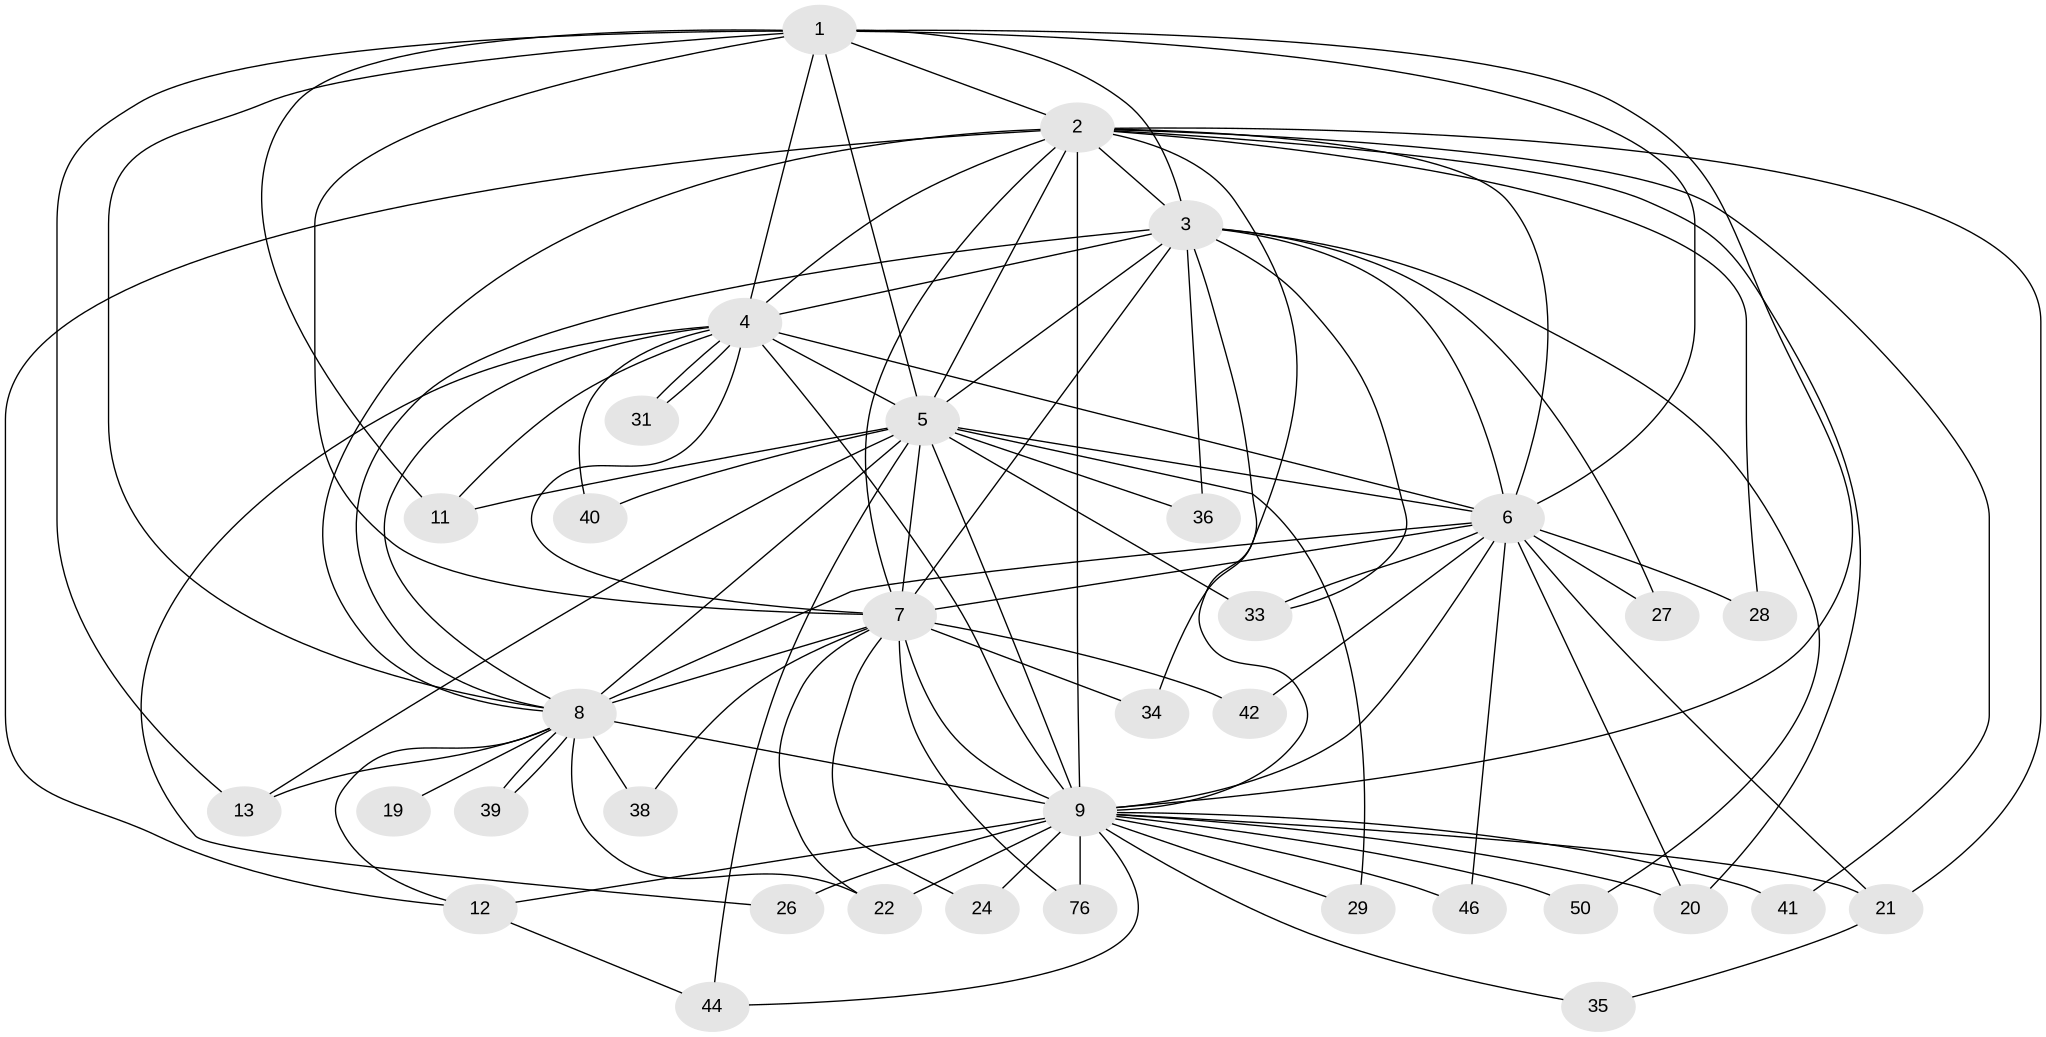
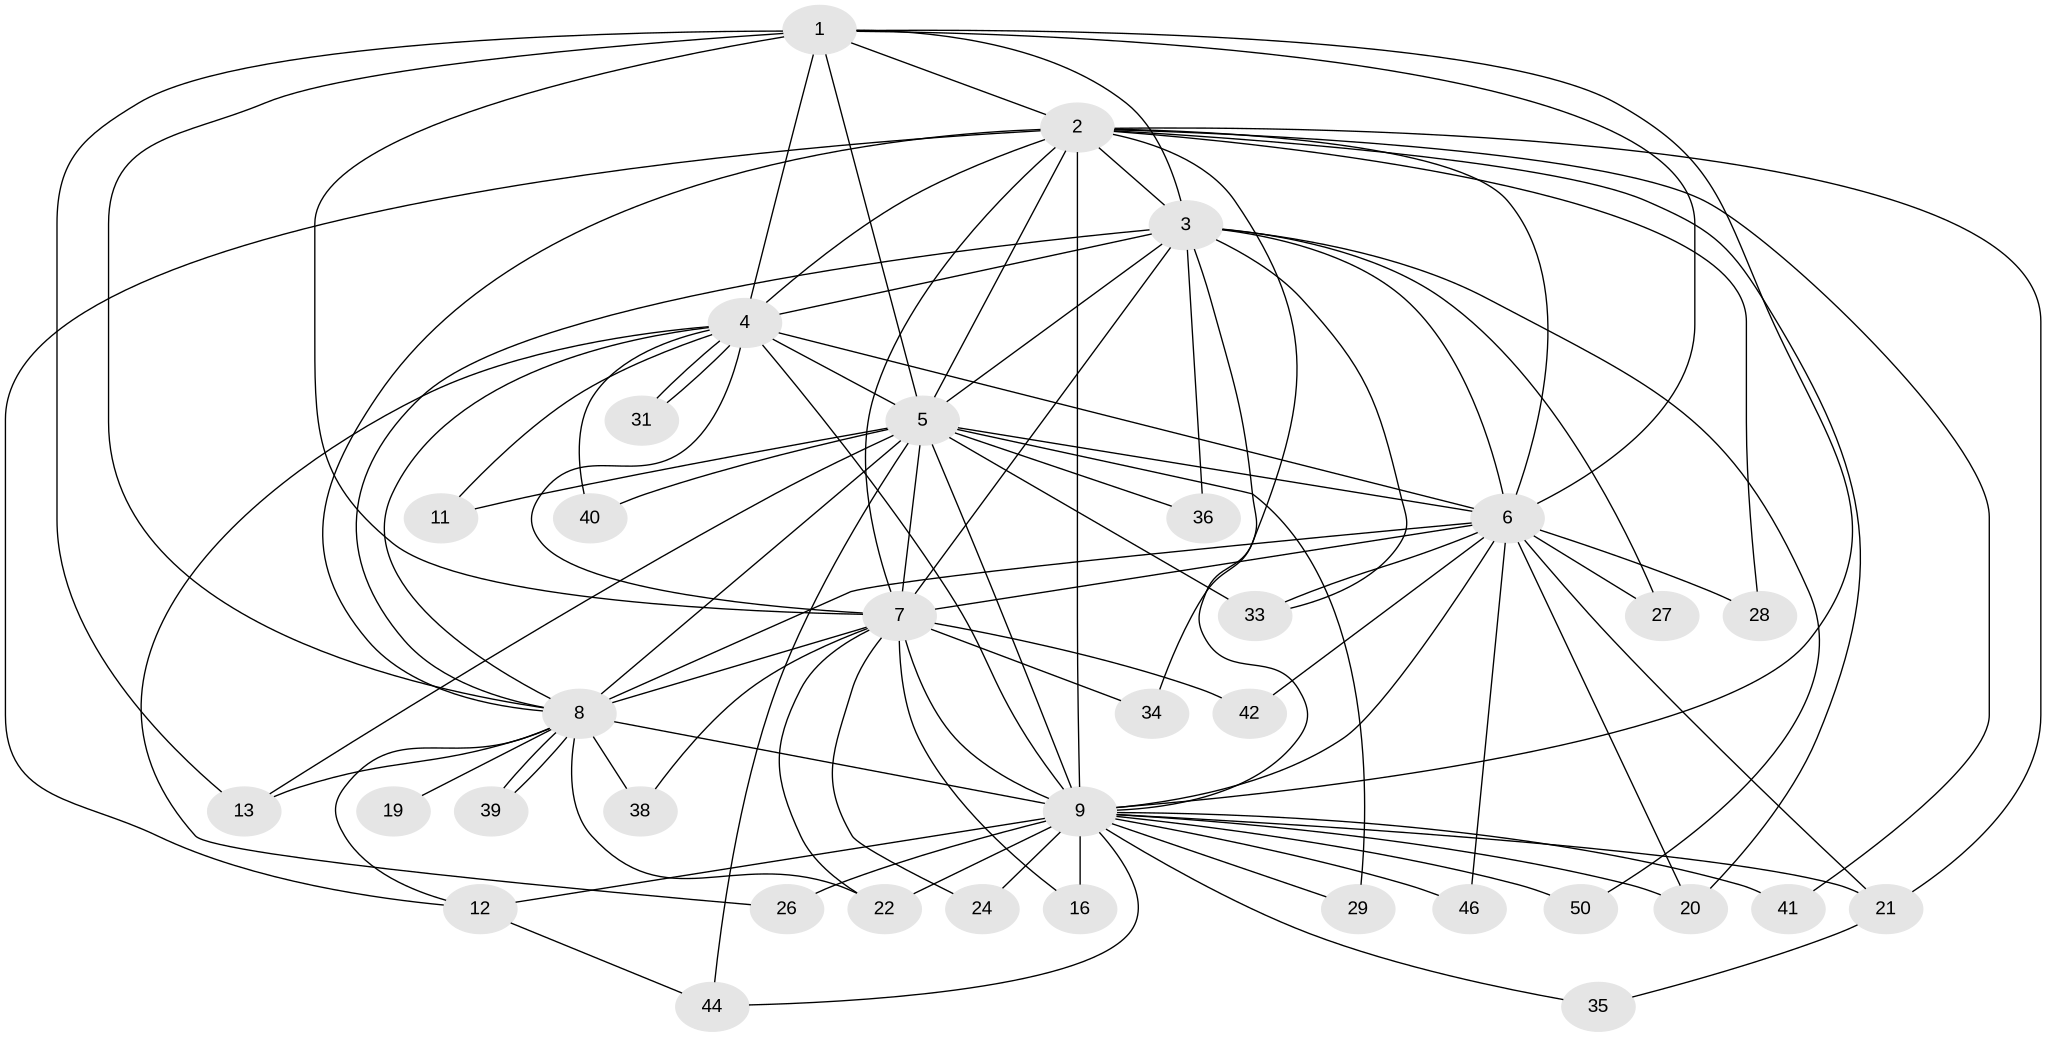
(297, 102) -> none
(1080, 909) -> (1080, 909)
